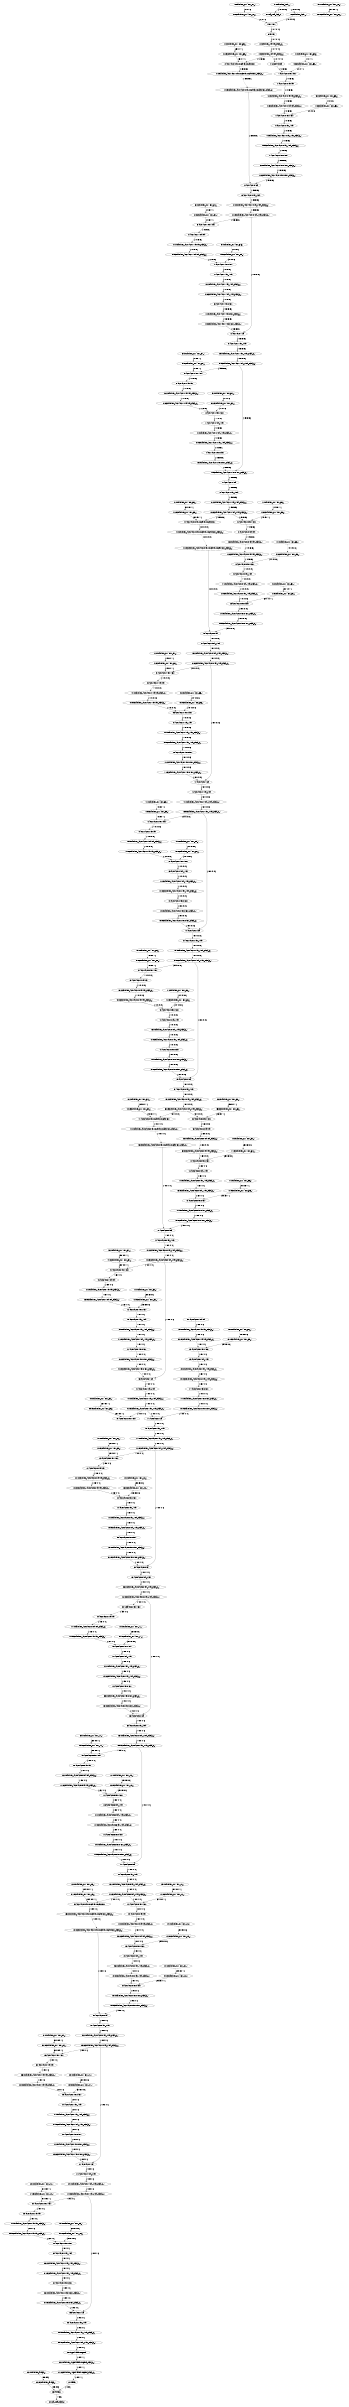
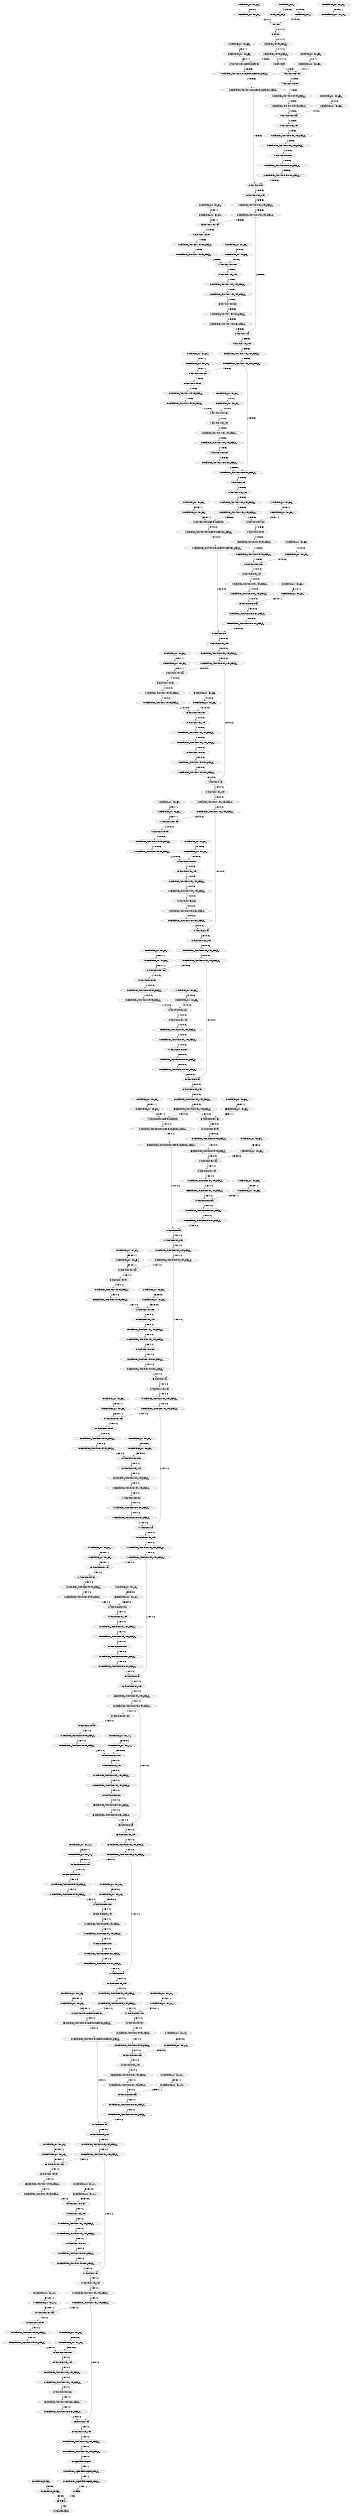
none -> (109, 1423)
(131, 1607) -> (120, 1716)
